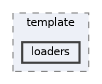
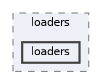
(51, 23) -> (51, 23)
